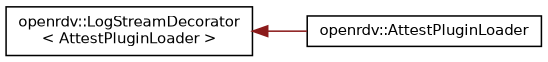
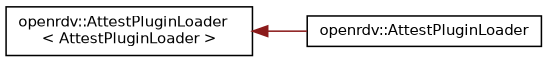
(129, 31) -> (129, 31)
